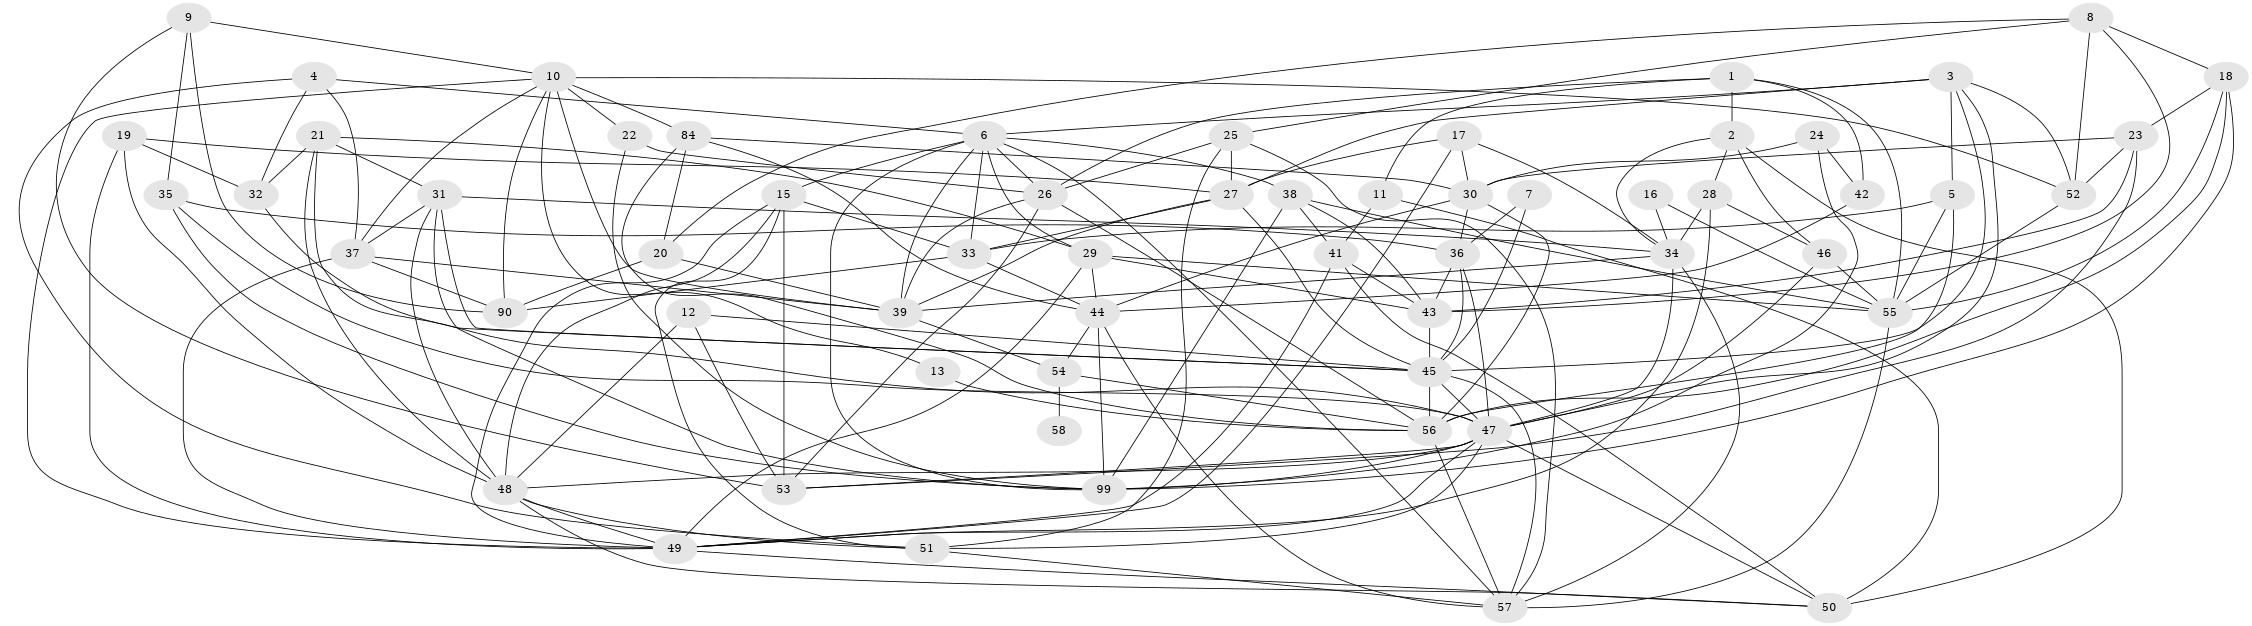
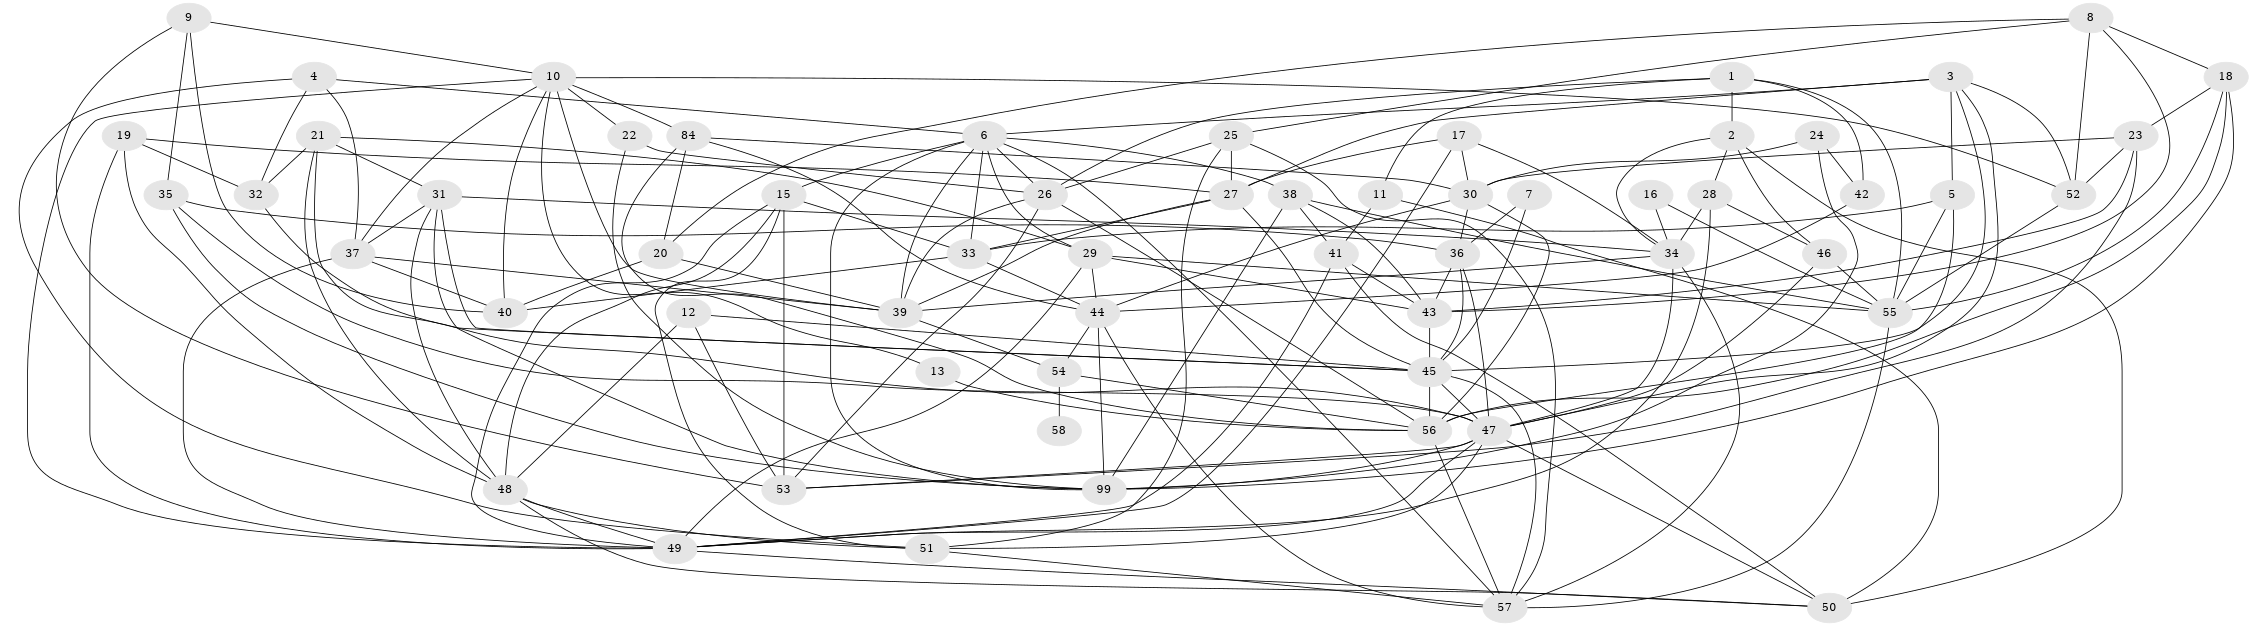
(505, 313) -> (505, 313)
(977, 472) -> none
